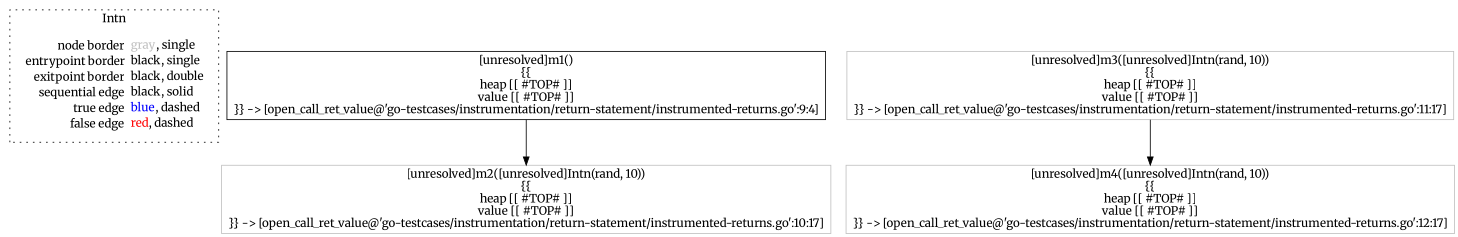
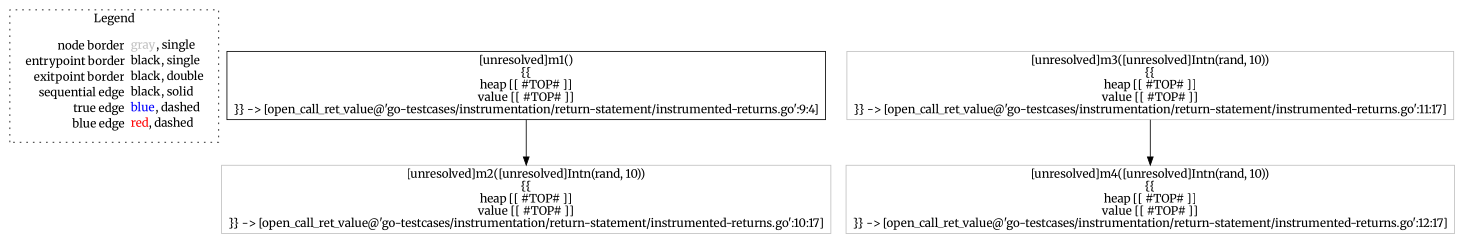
(114, 19) -> (114, 19)
(99, 124) -> (100, 124)
